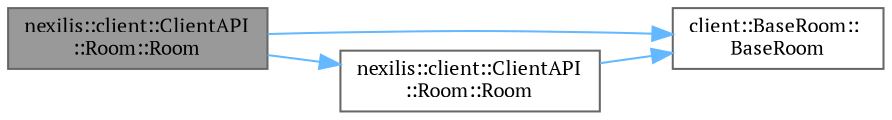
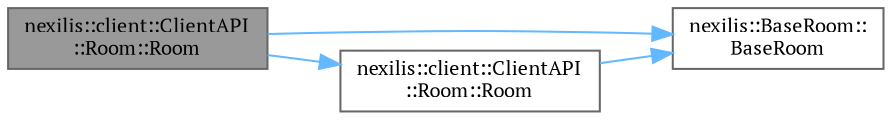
(778, 39) -> (778, 39)
